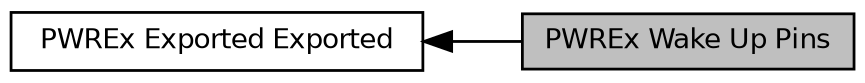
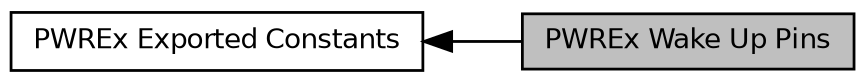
(217, 41) -> (217, 41)
